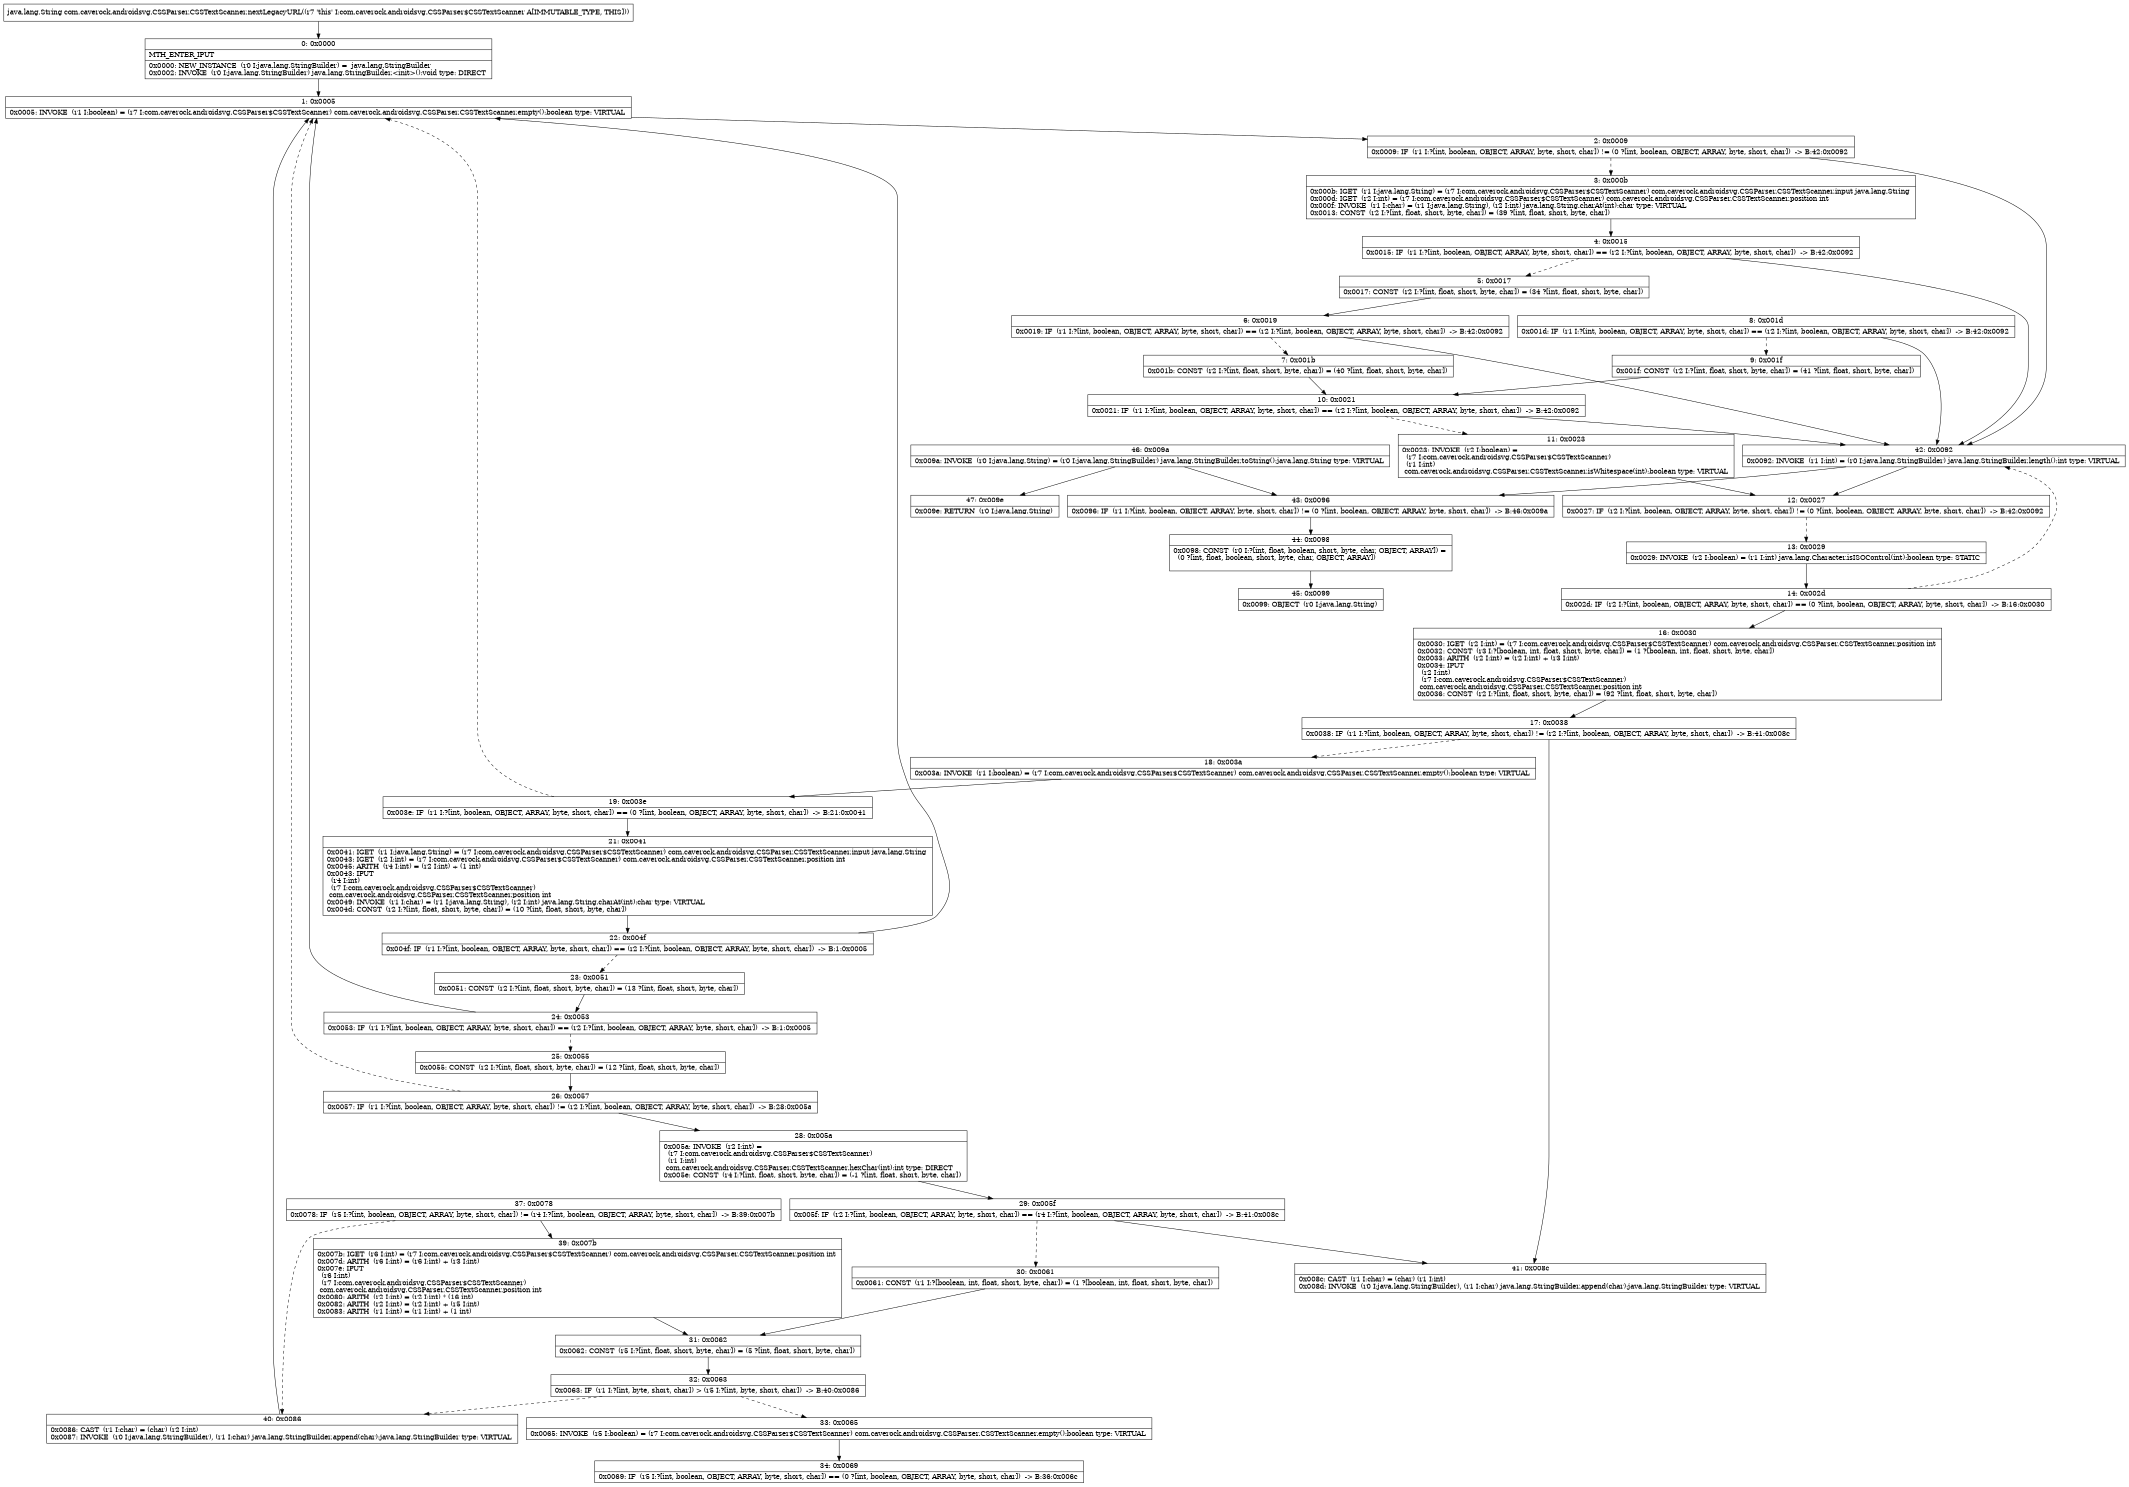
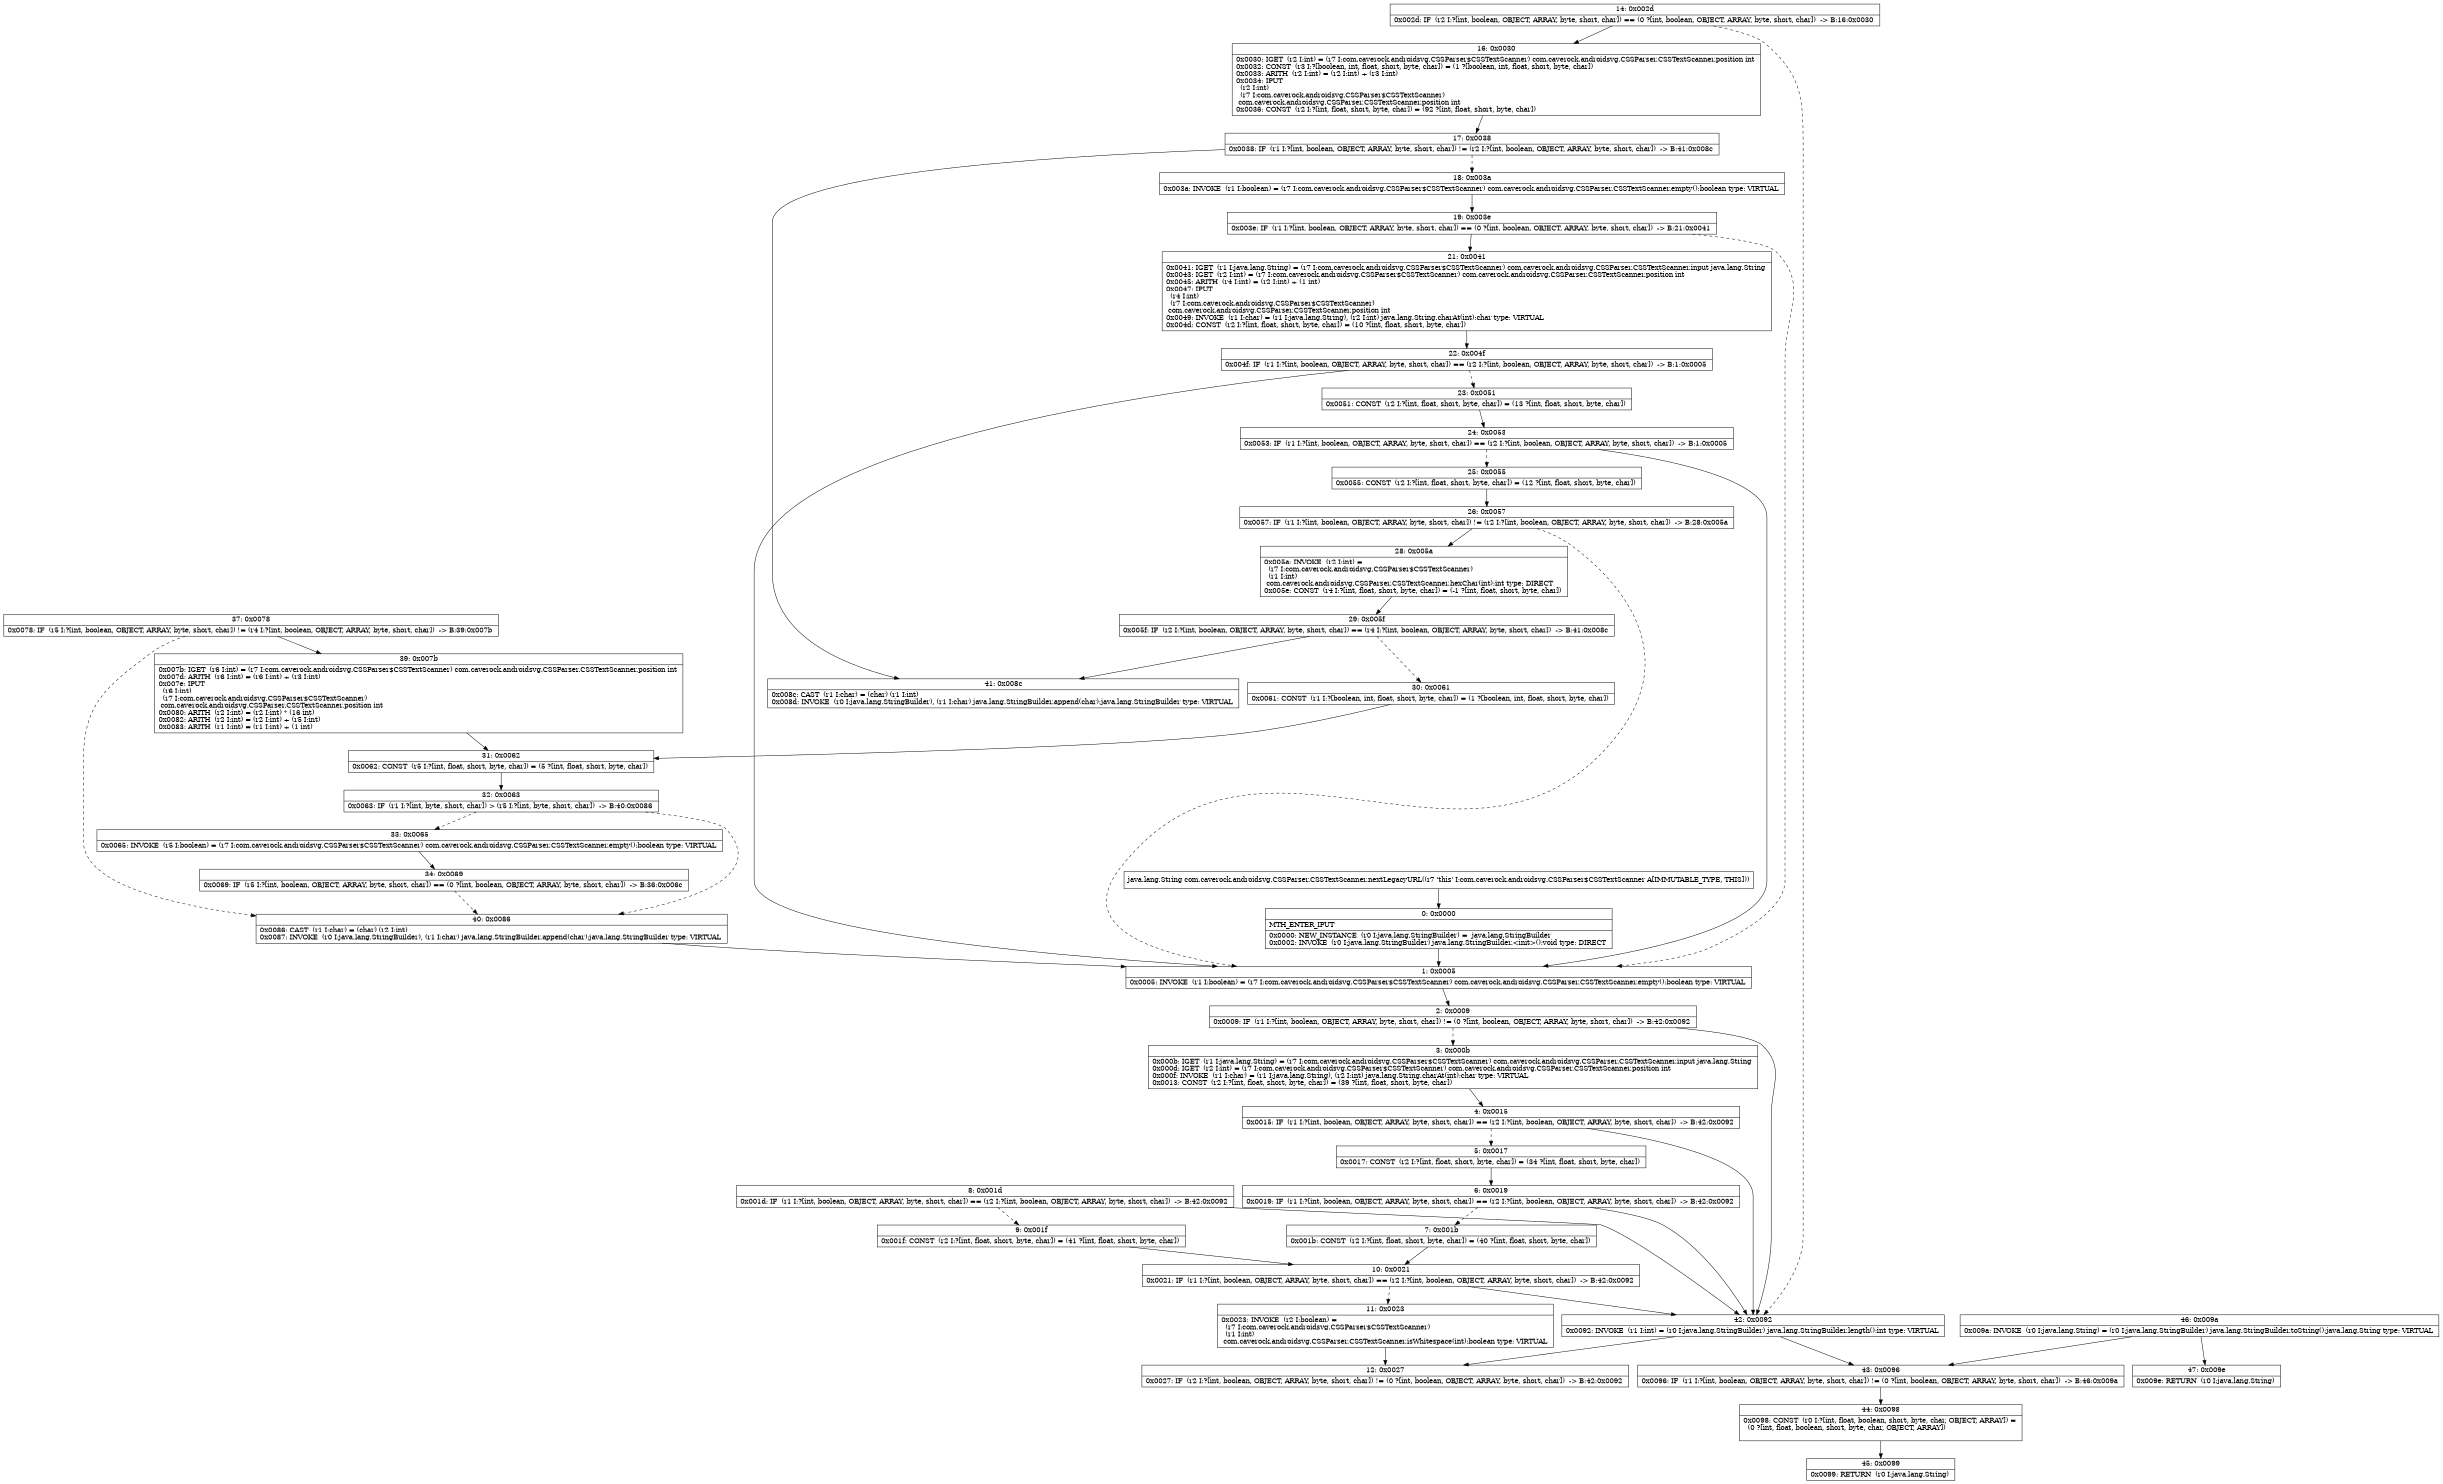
(1806, 553) -> none
(1311, 605) -> (1881, 1475)
(352, 874) -> (1191, 289)
none -> (464, 901)
